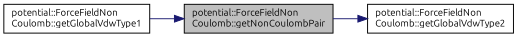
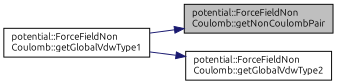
(345, 19) -> (163, 54)
